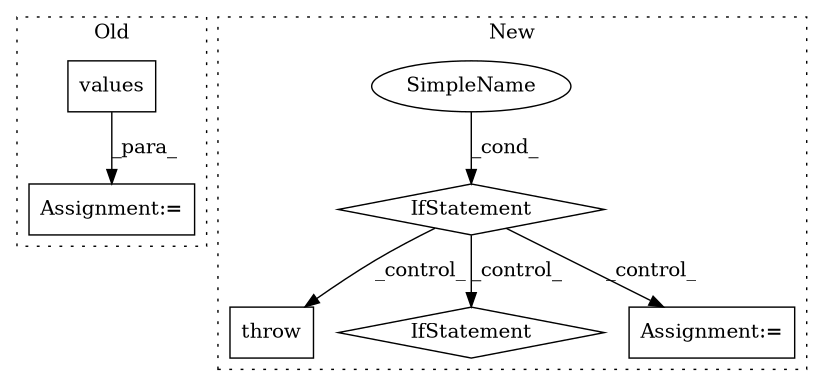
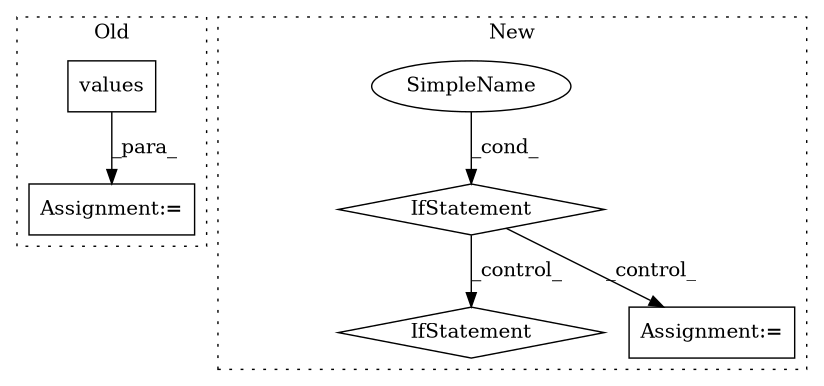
(272, 333) -> none
